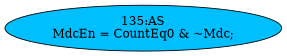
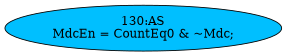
(143, 28) -> (143, 28)
